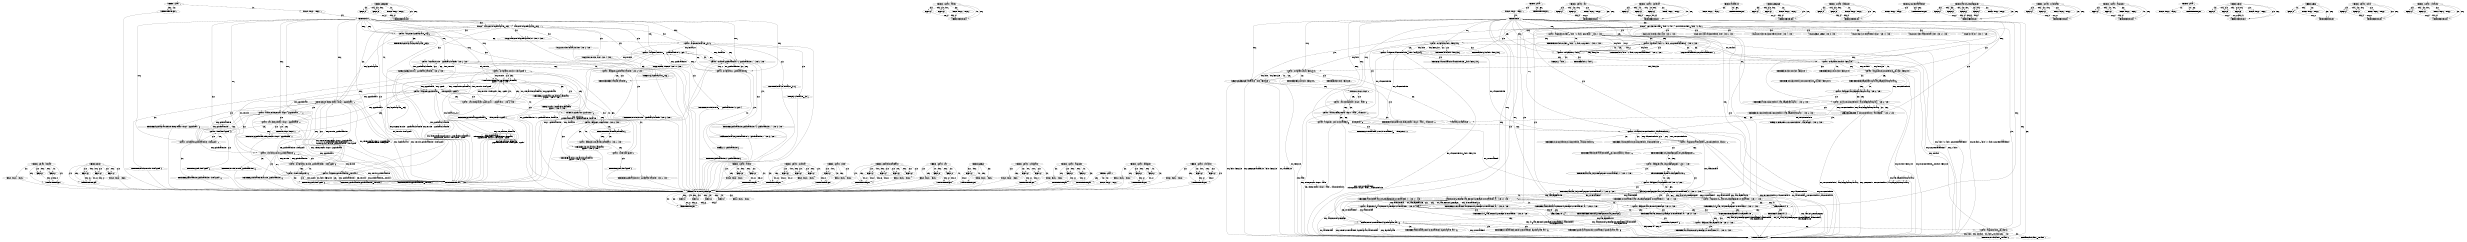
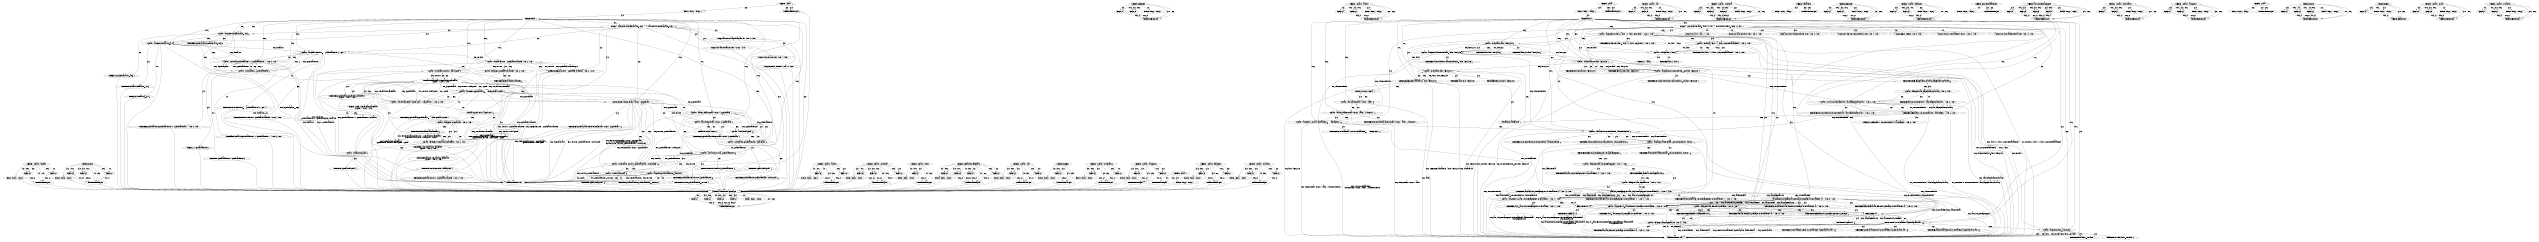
(1698, 53) -> none
none -> (616, 145)
(324, 178) -> (663, 178)
